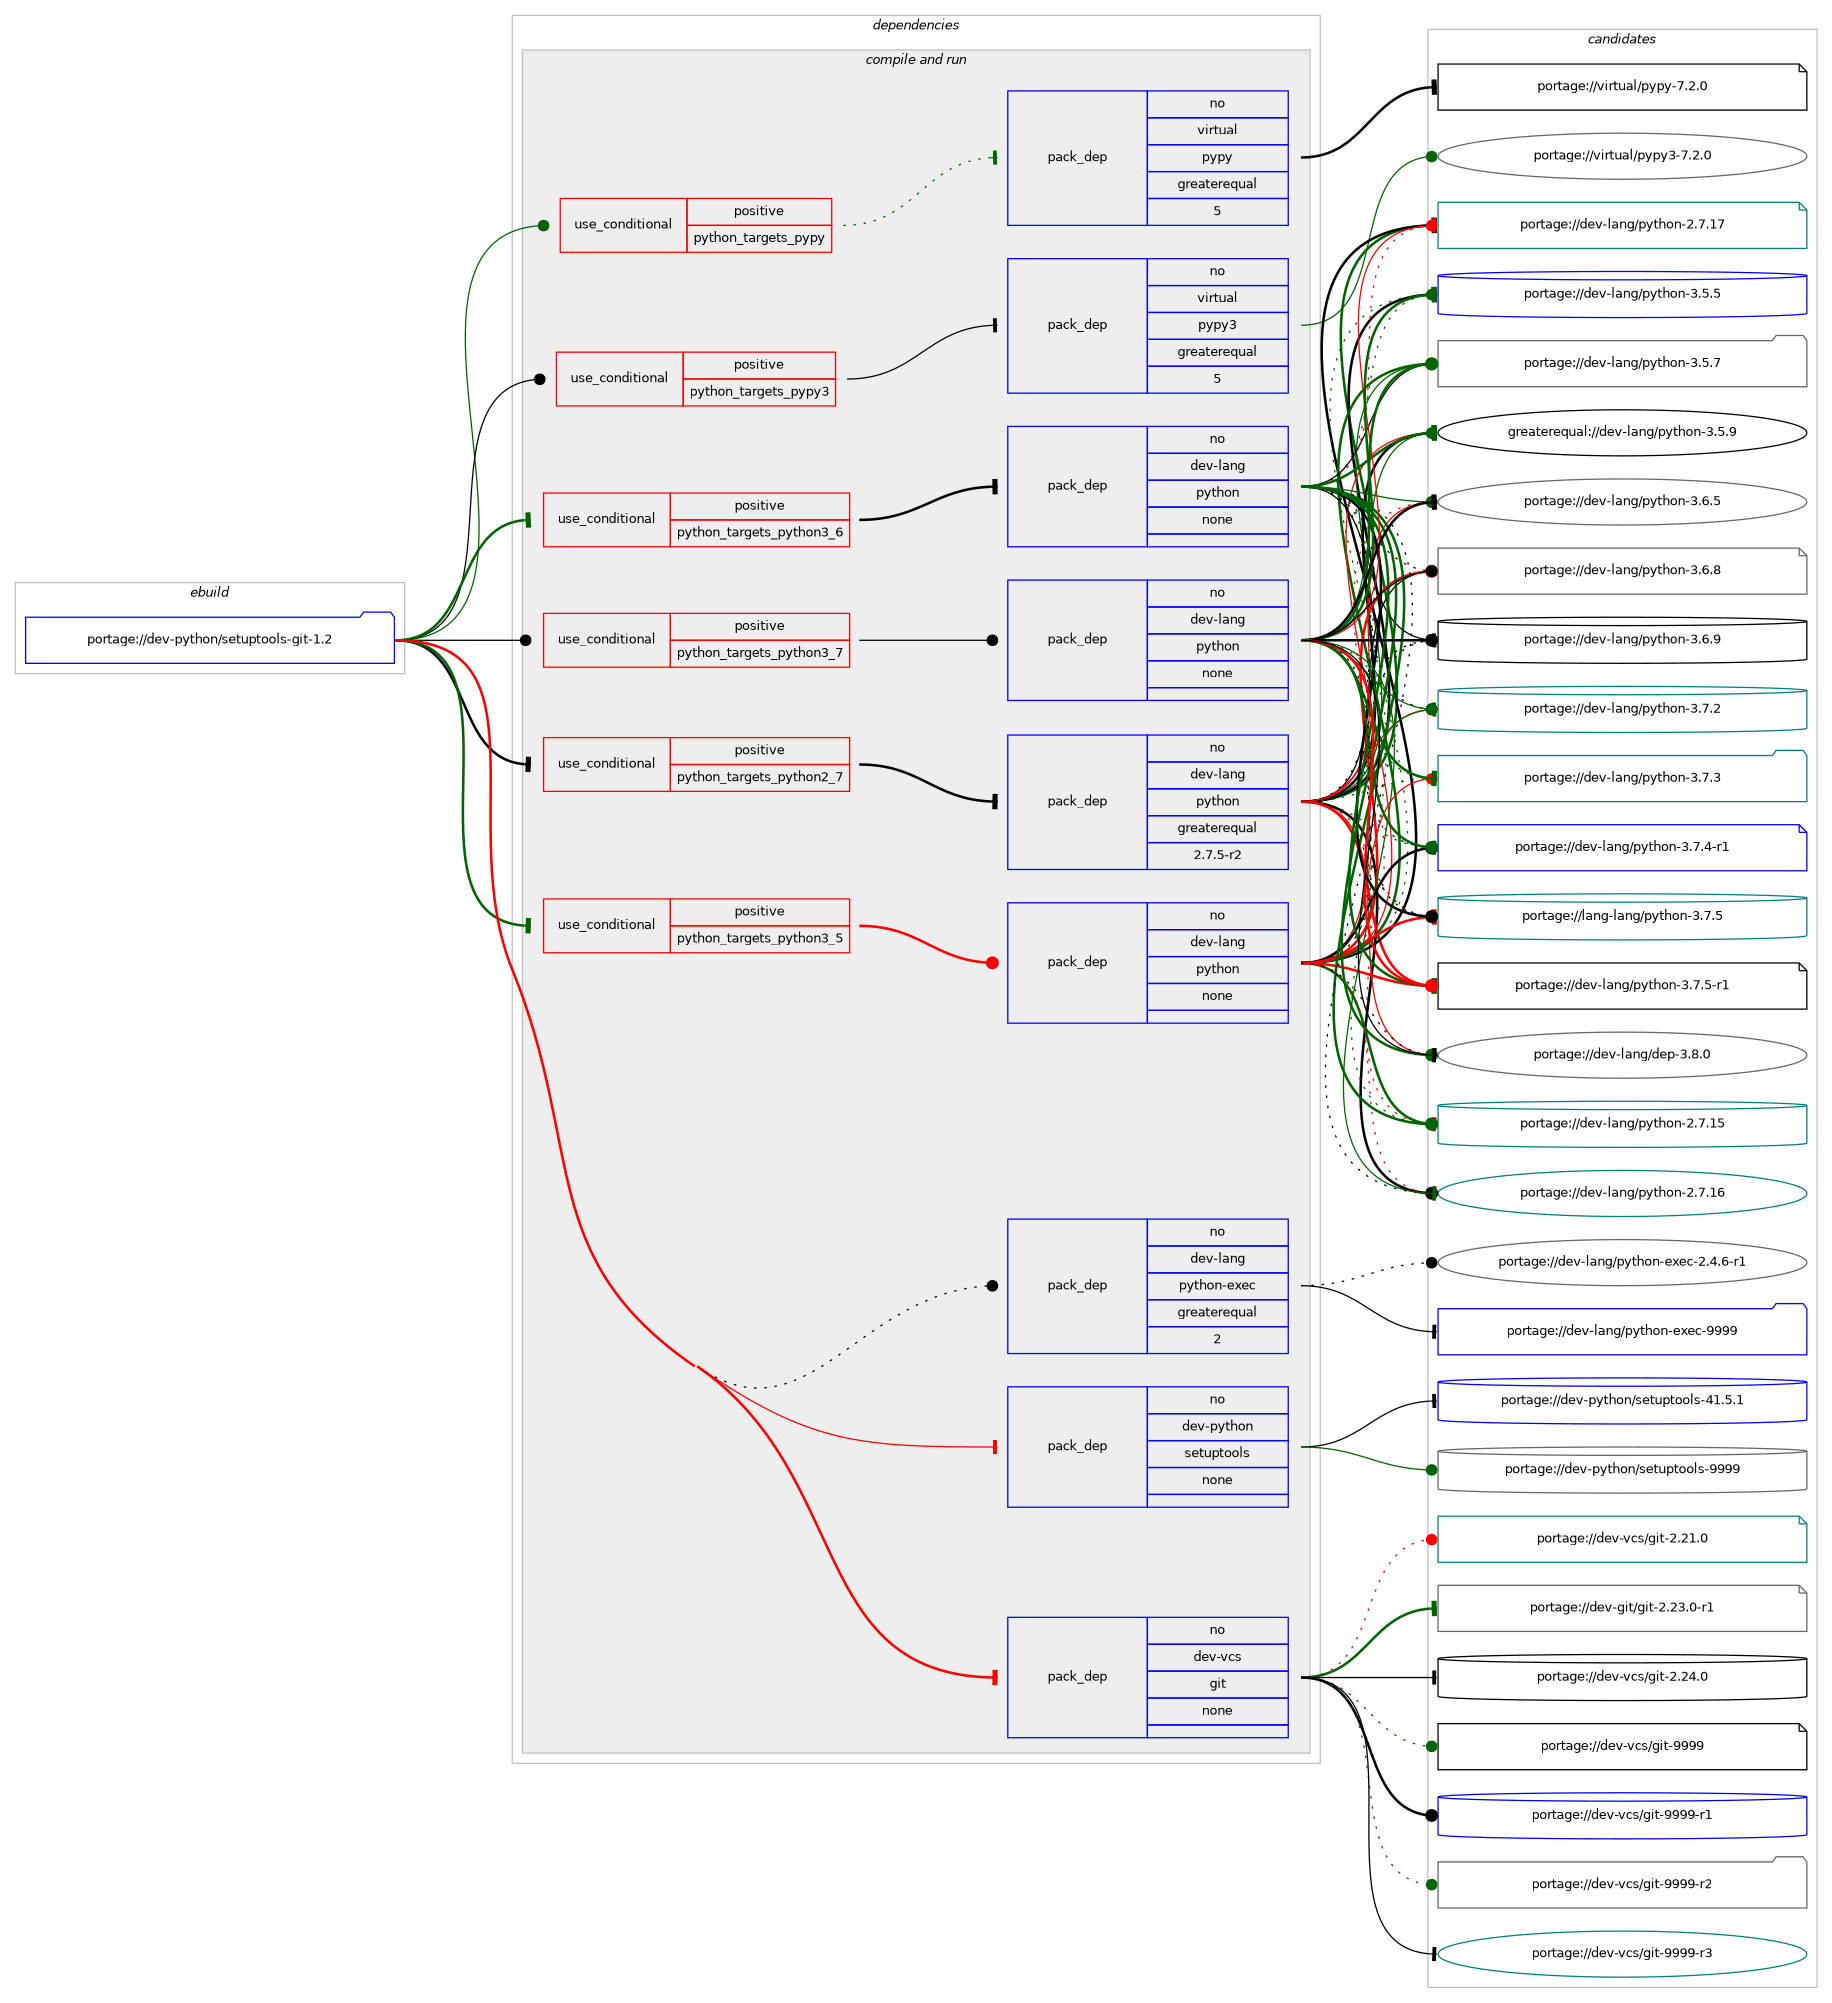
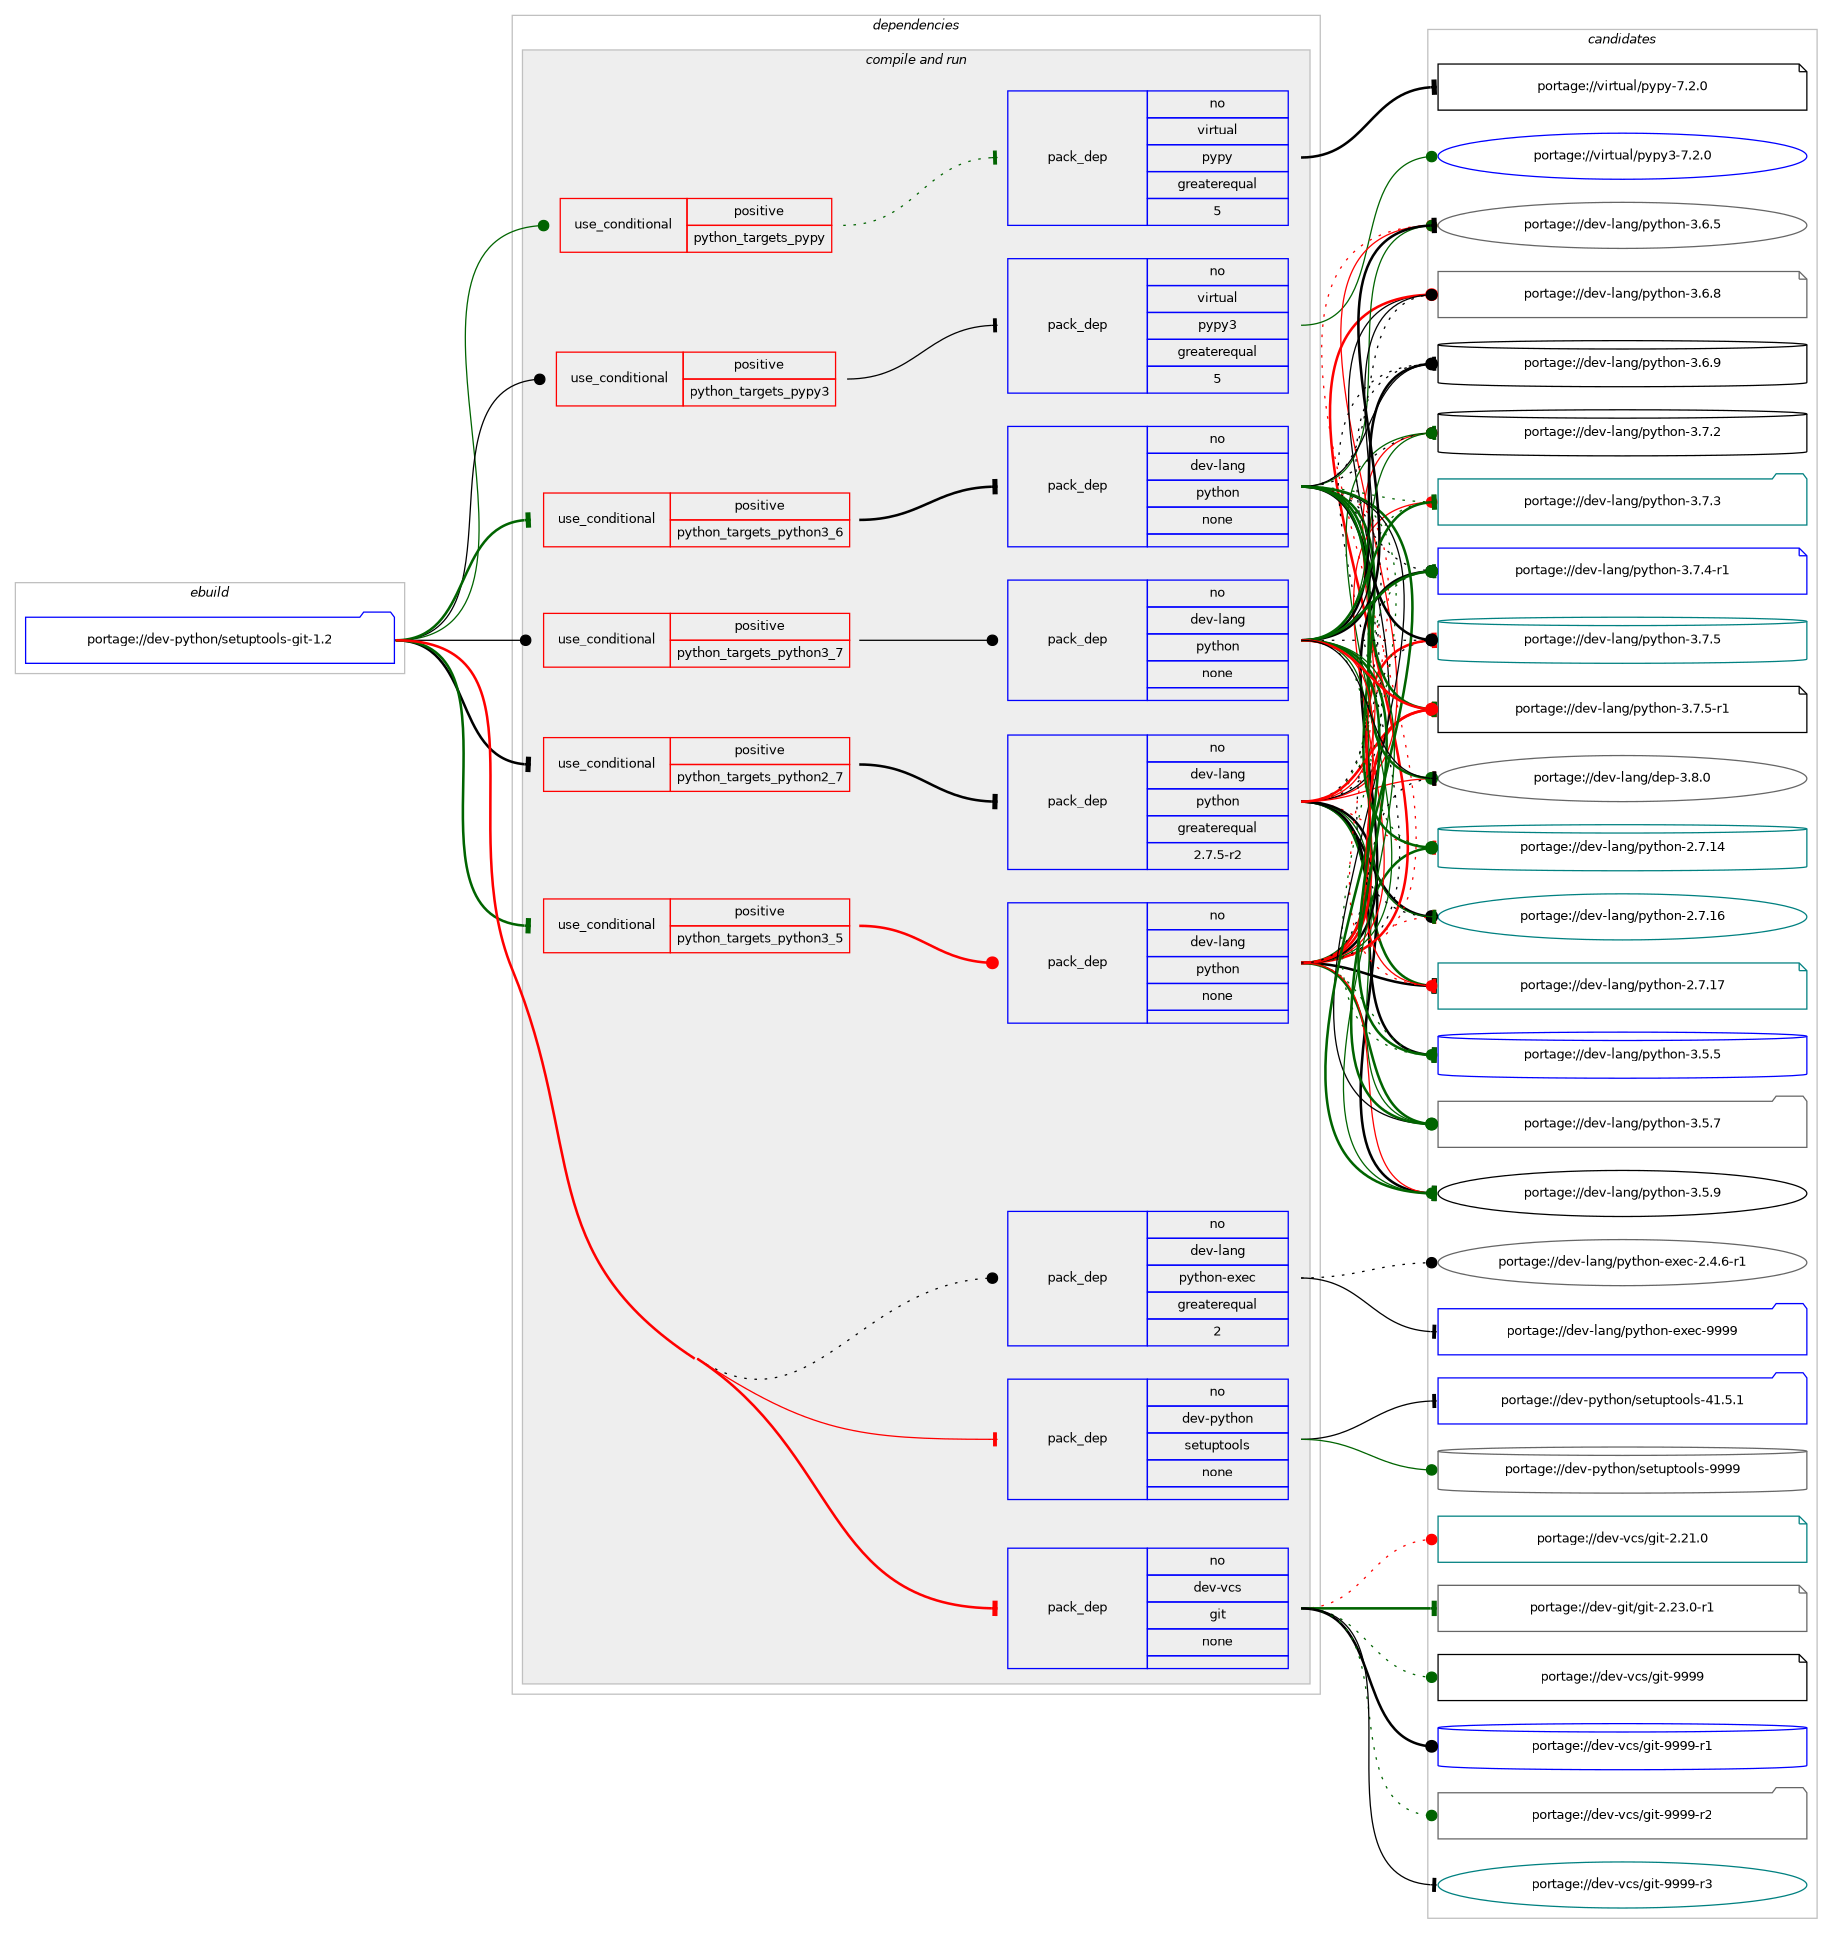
(1622, 156) -> (1622, 156)
(1622, 433) -> (1622, 1193)
(1622, 709) -> (1622, 433)
(1622, 917) -> (1622, 640)
(1622, 1124) -> (1622, 848)
(1622, 1401) -> (1622, 1401)
(1622, 1678) -> none
